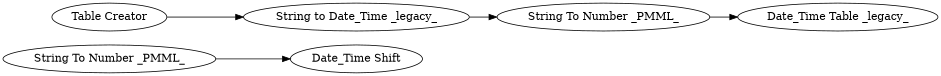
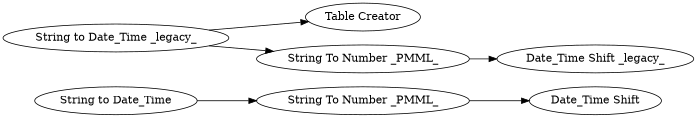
(201, 17) -> (255, 26)
(838, 17) -> (595, 59)
none -> (116, 101)
